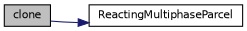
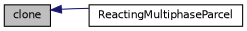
(64, 22) -> (75, 9)
